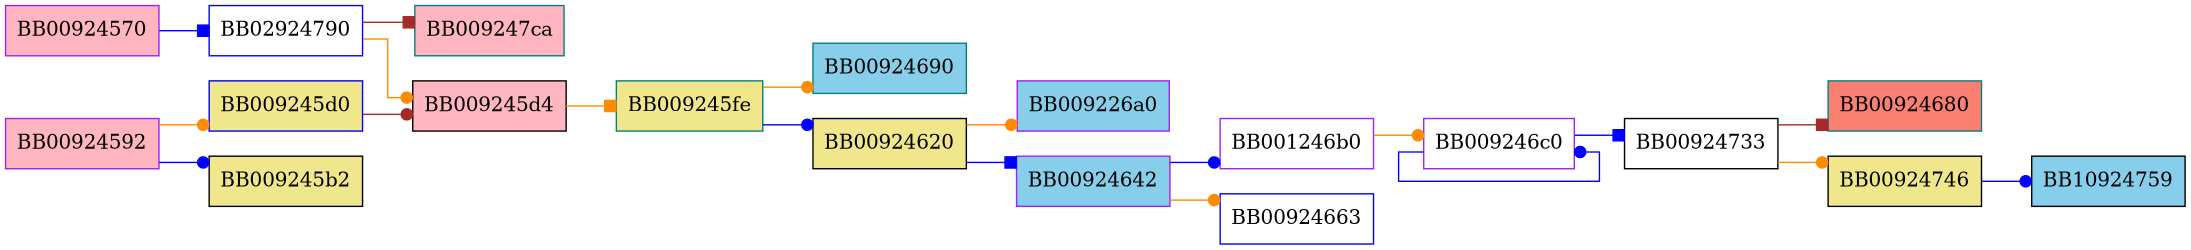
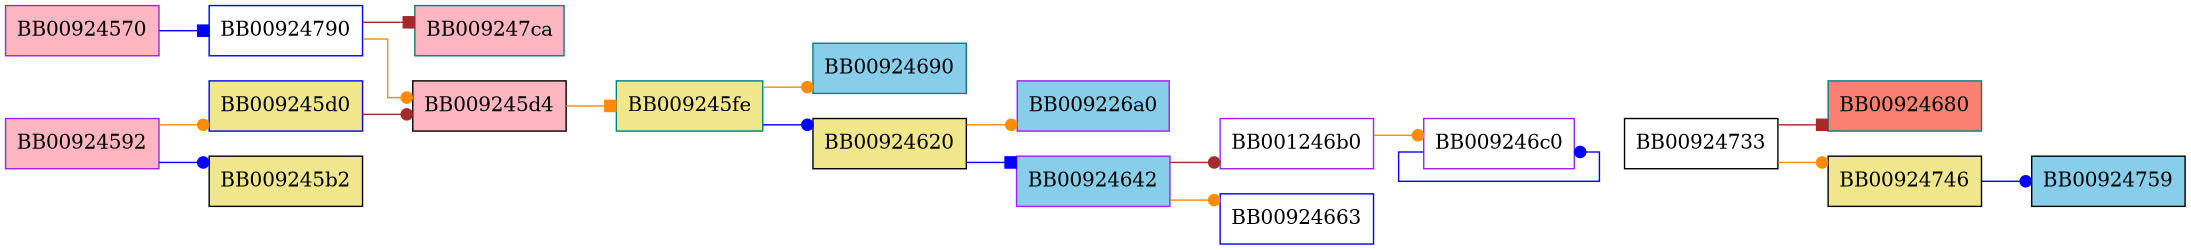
(286, 31) -> (286, 31)
(1593, 135) -> none
(1189, 162) -> (1189, 162)
(2108, 181) -> (2108, 181)
